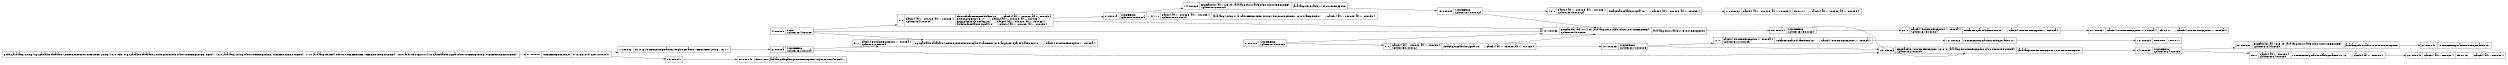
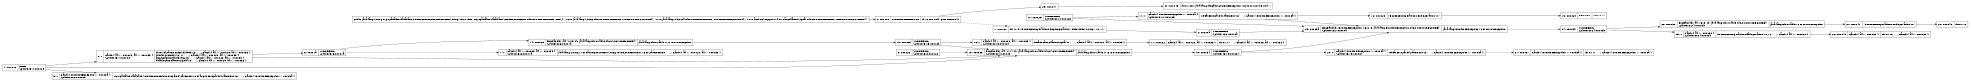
none -> (1311, 22)
none -> (1952, 24)
(1460, 46) -> none
(845, 48) -> none
